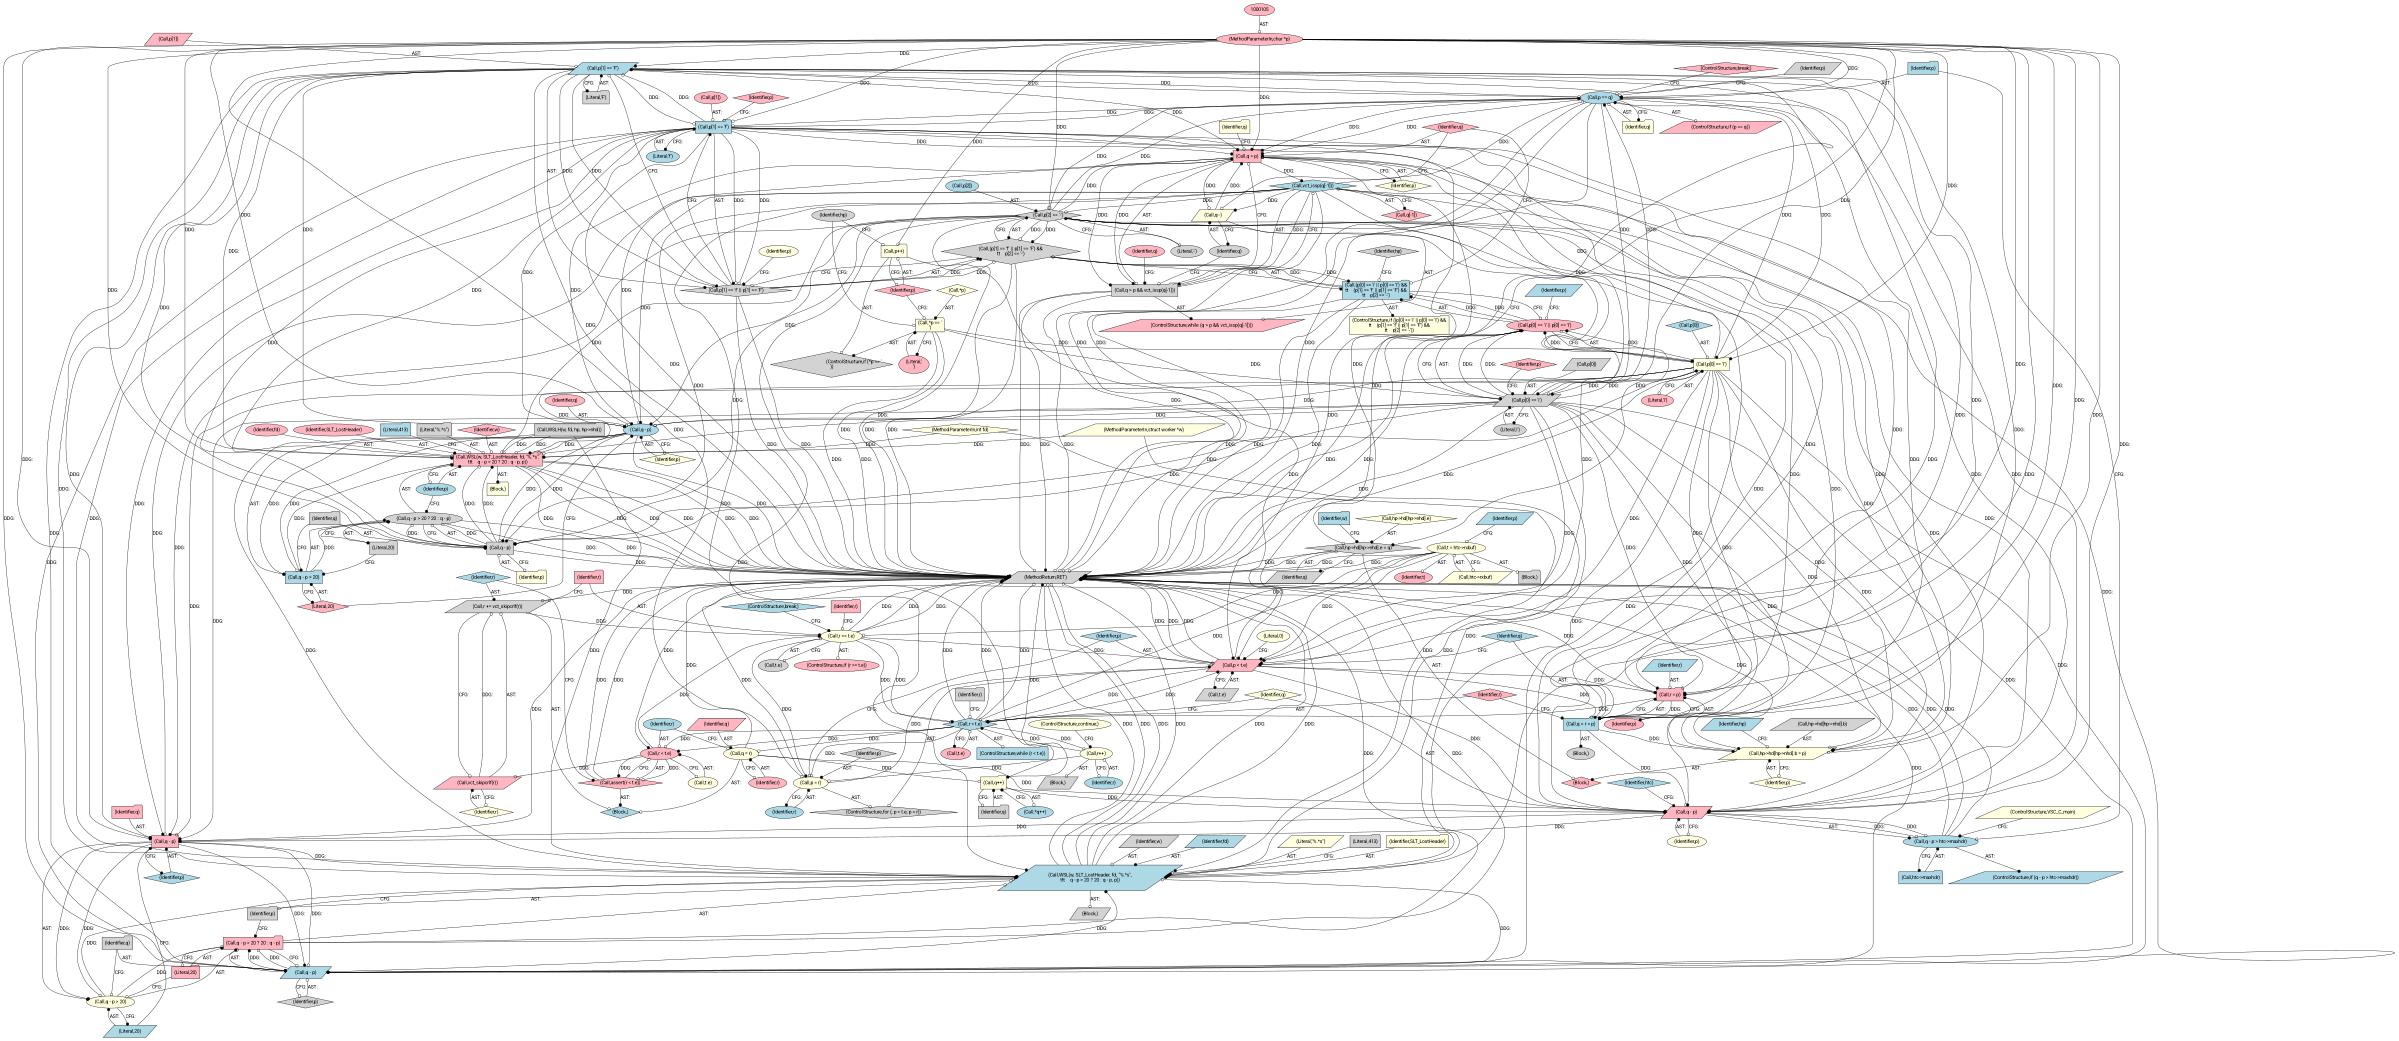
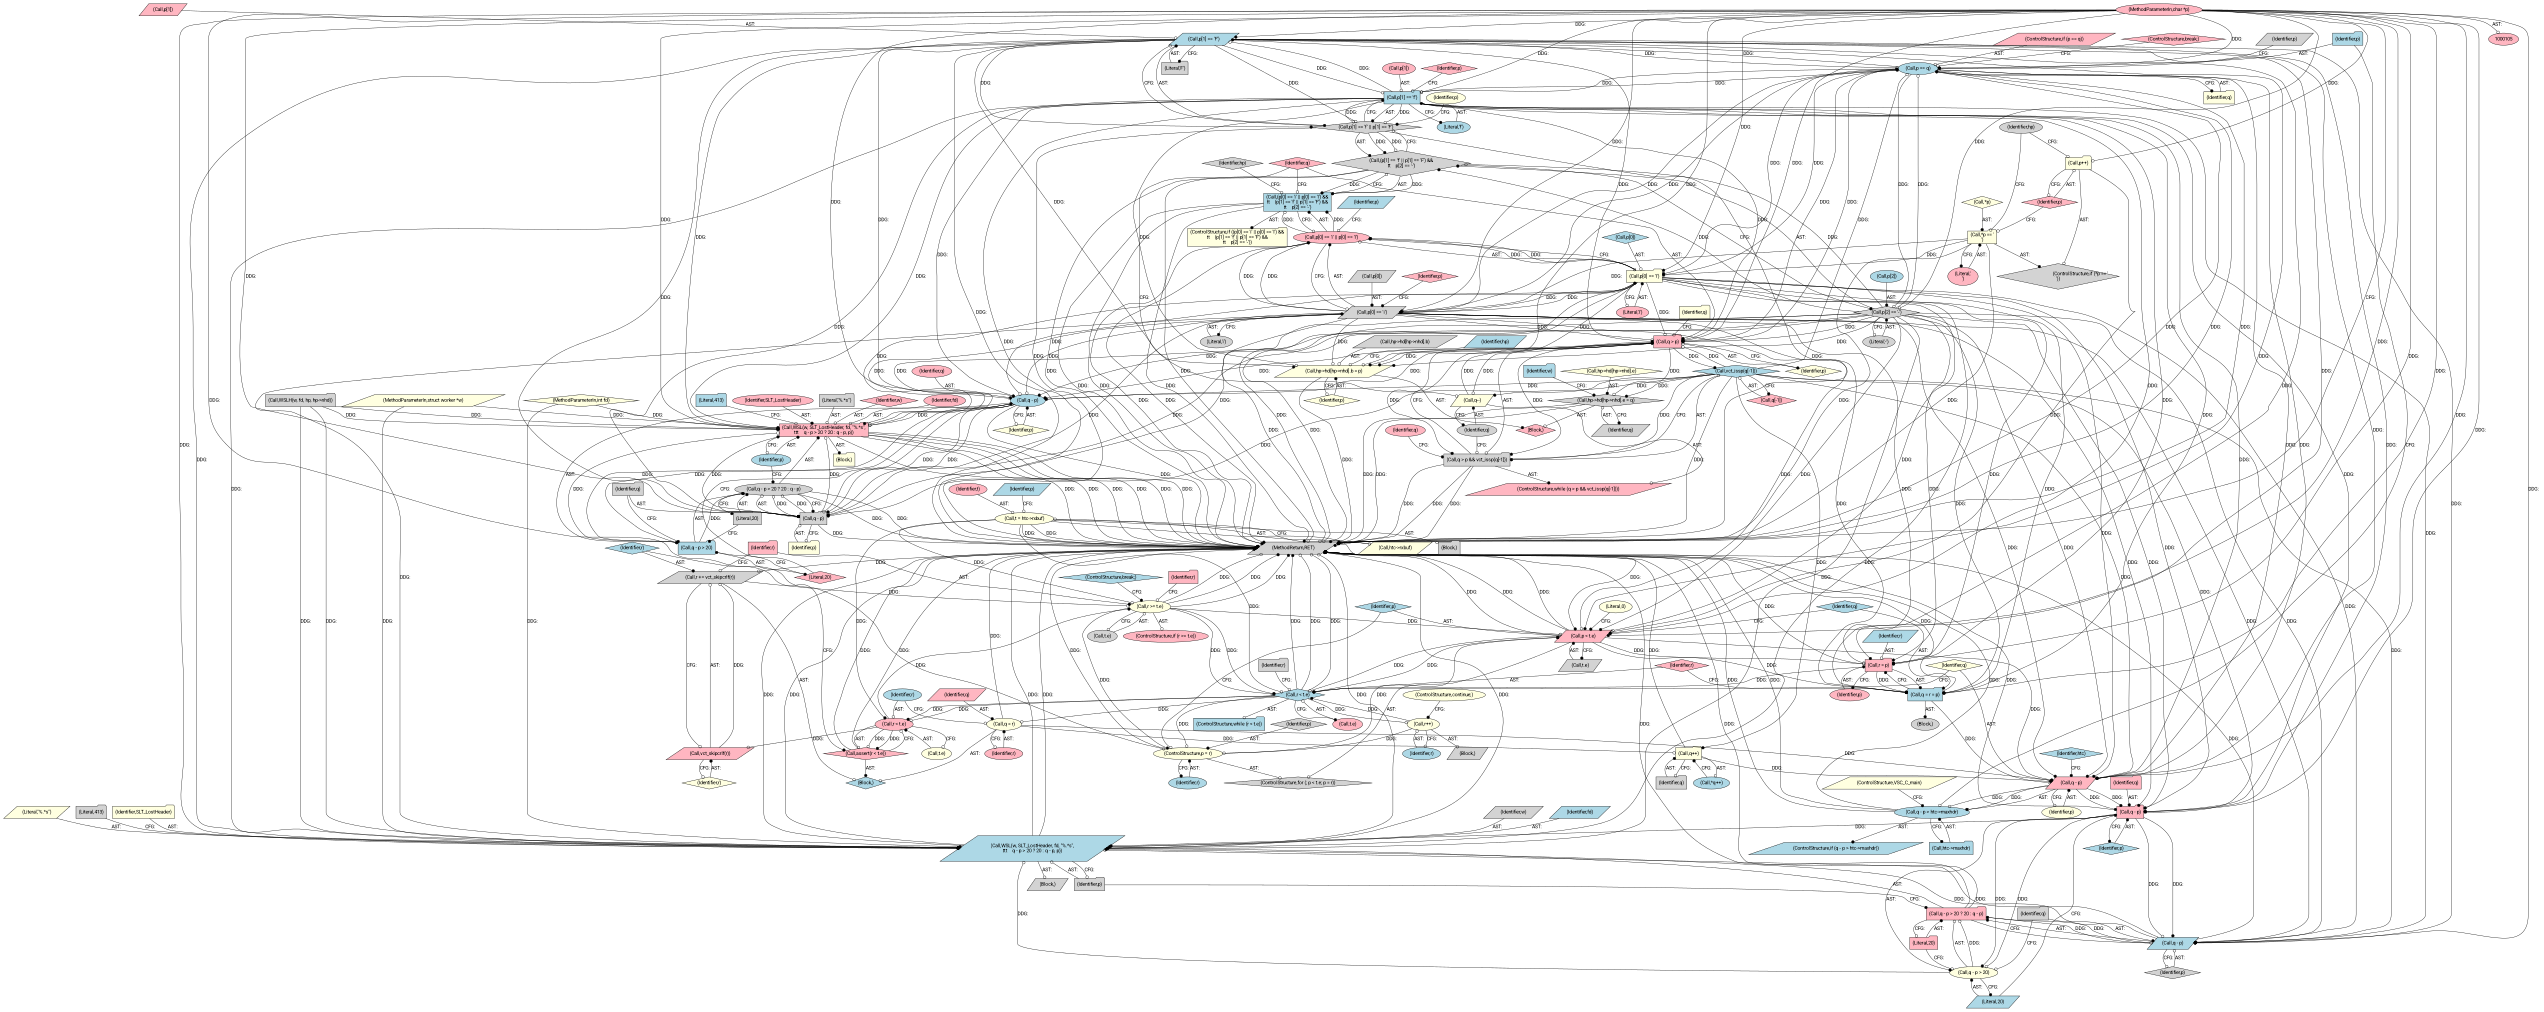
(1260, 23) -> (2351, 12)
(1655, 111) -> (1982, 55)
(1179, 201) -> (1705, 357)
(1436, 562) -> (995, 503)
(1801, 738) -> (1353, 353)
(1664, 744) -> (1740, 563)
(811, 783) -> (1188, 754)
